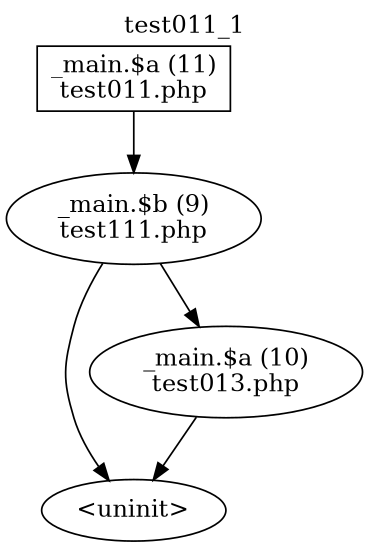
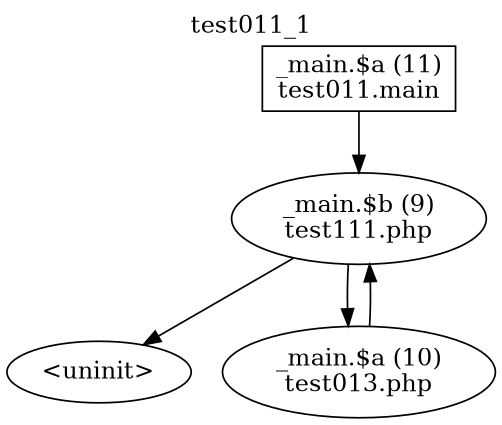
(134, 79) -> (359, 79)
(180, 442) -> (370, 304)
